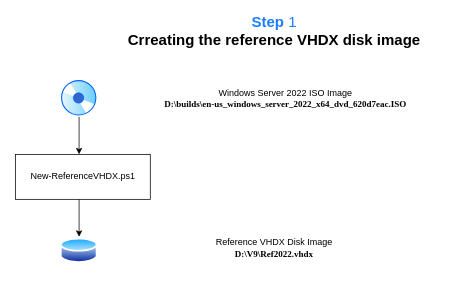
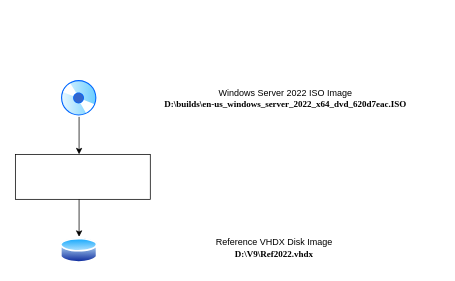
(274, 30) -> none
(83, 177) -> none
